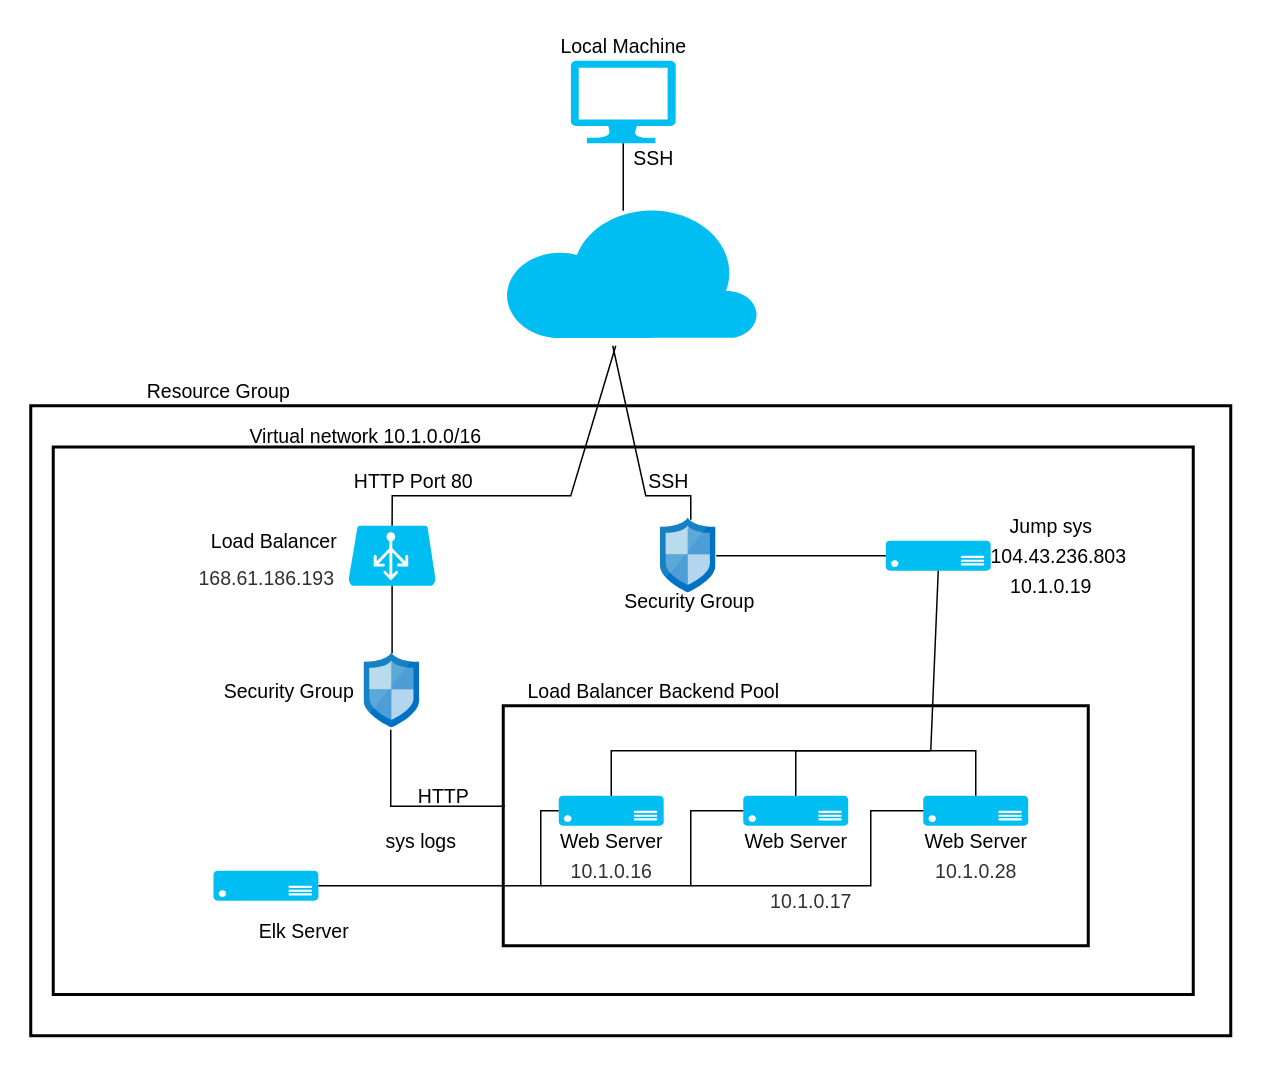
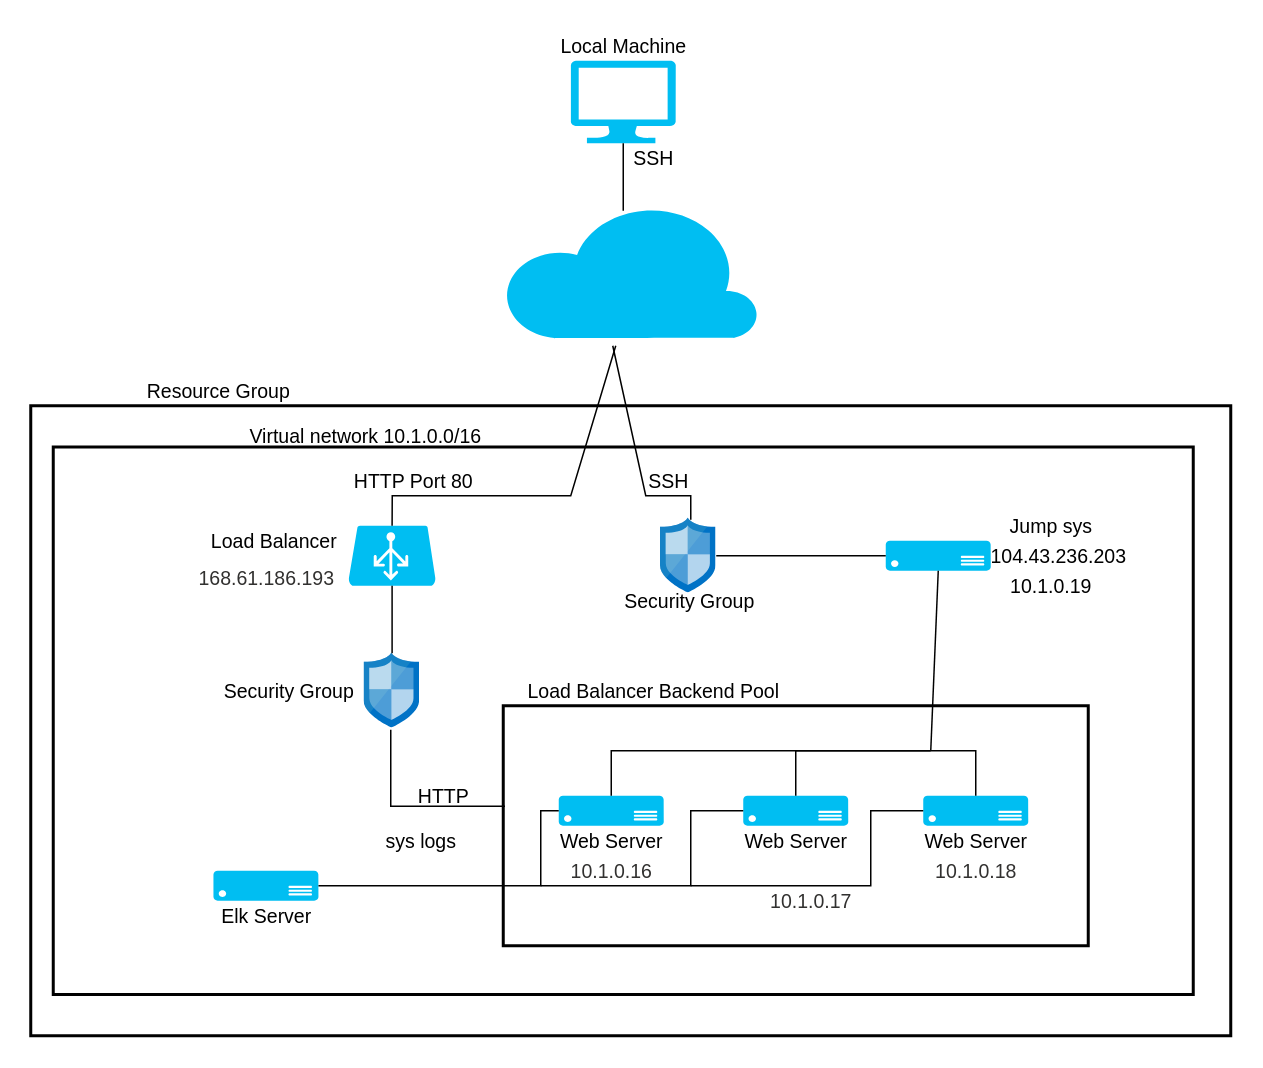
(1059, 556) -> (1059, 556)
(977, 871) -> (977, 871)
(303, 931) -> (266, 916)
